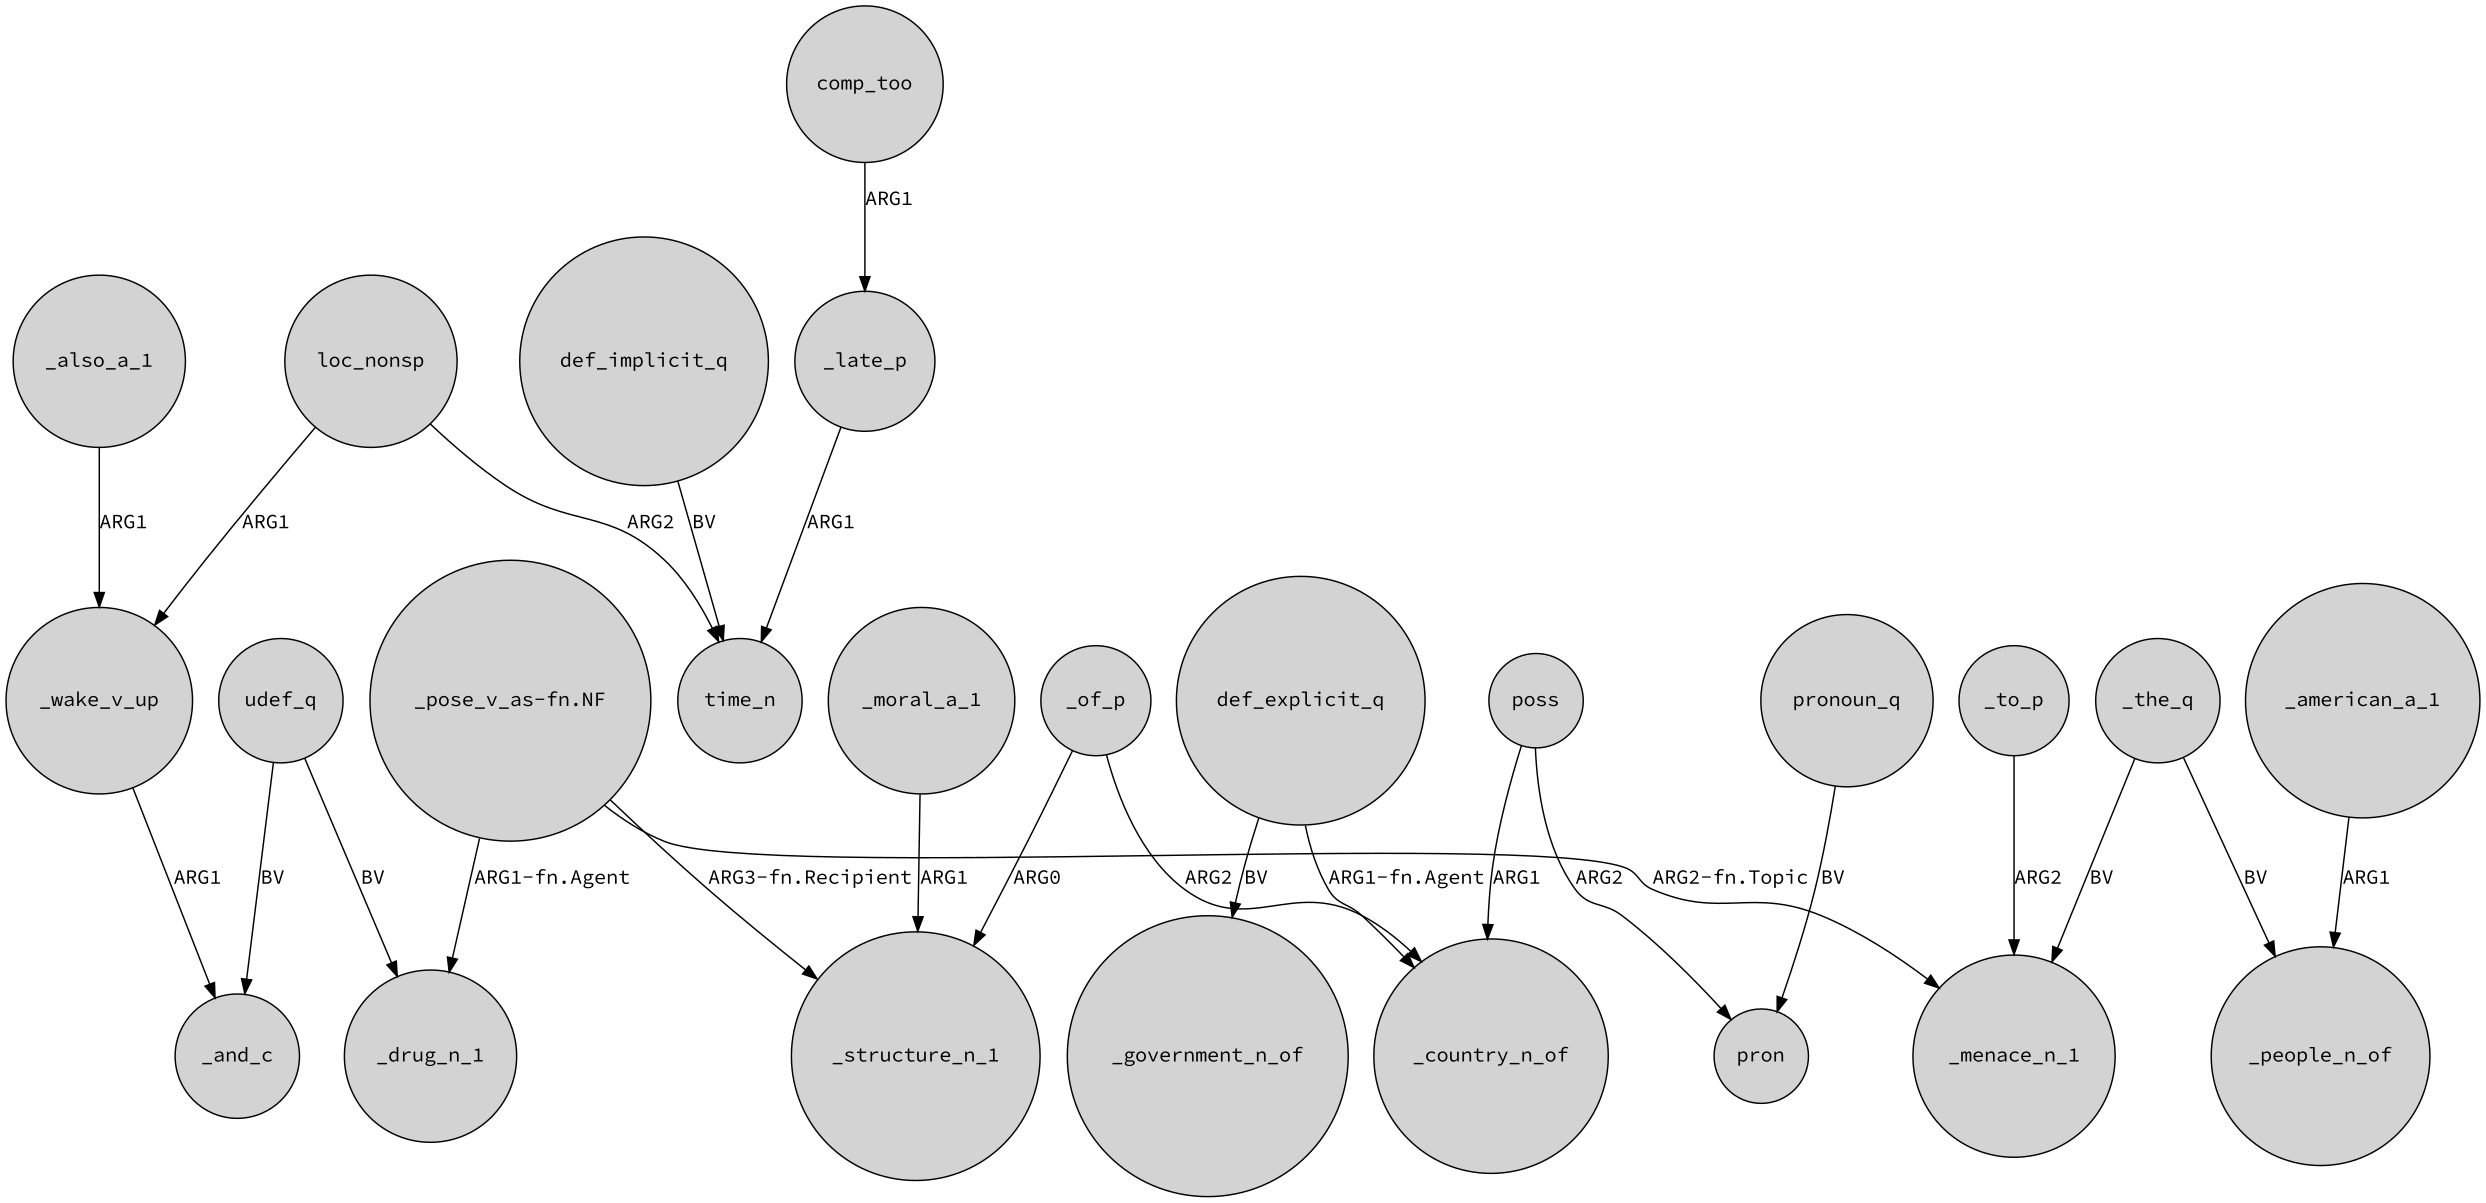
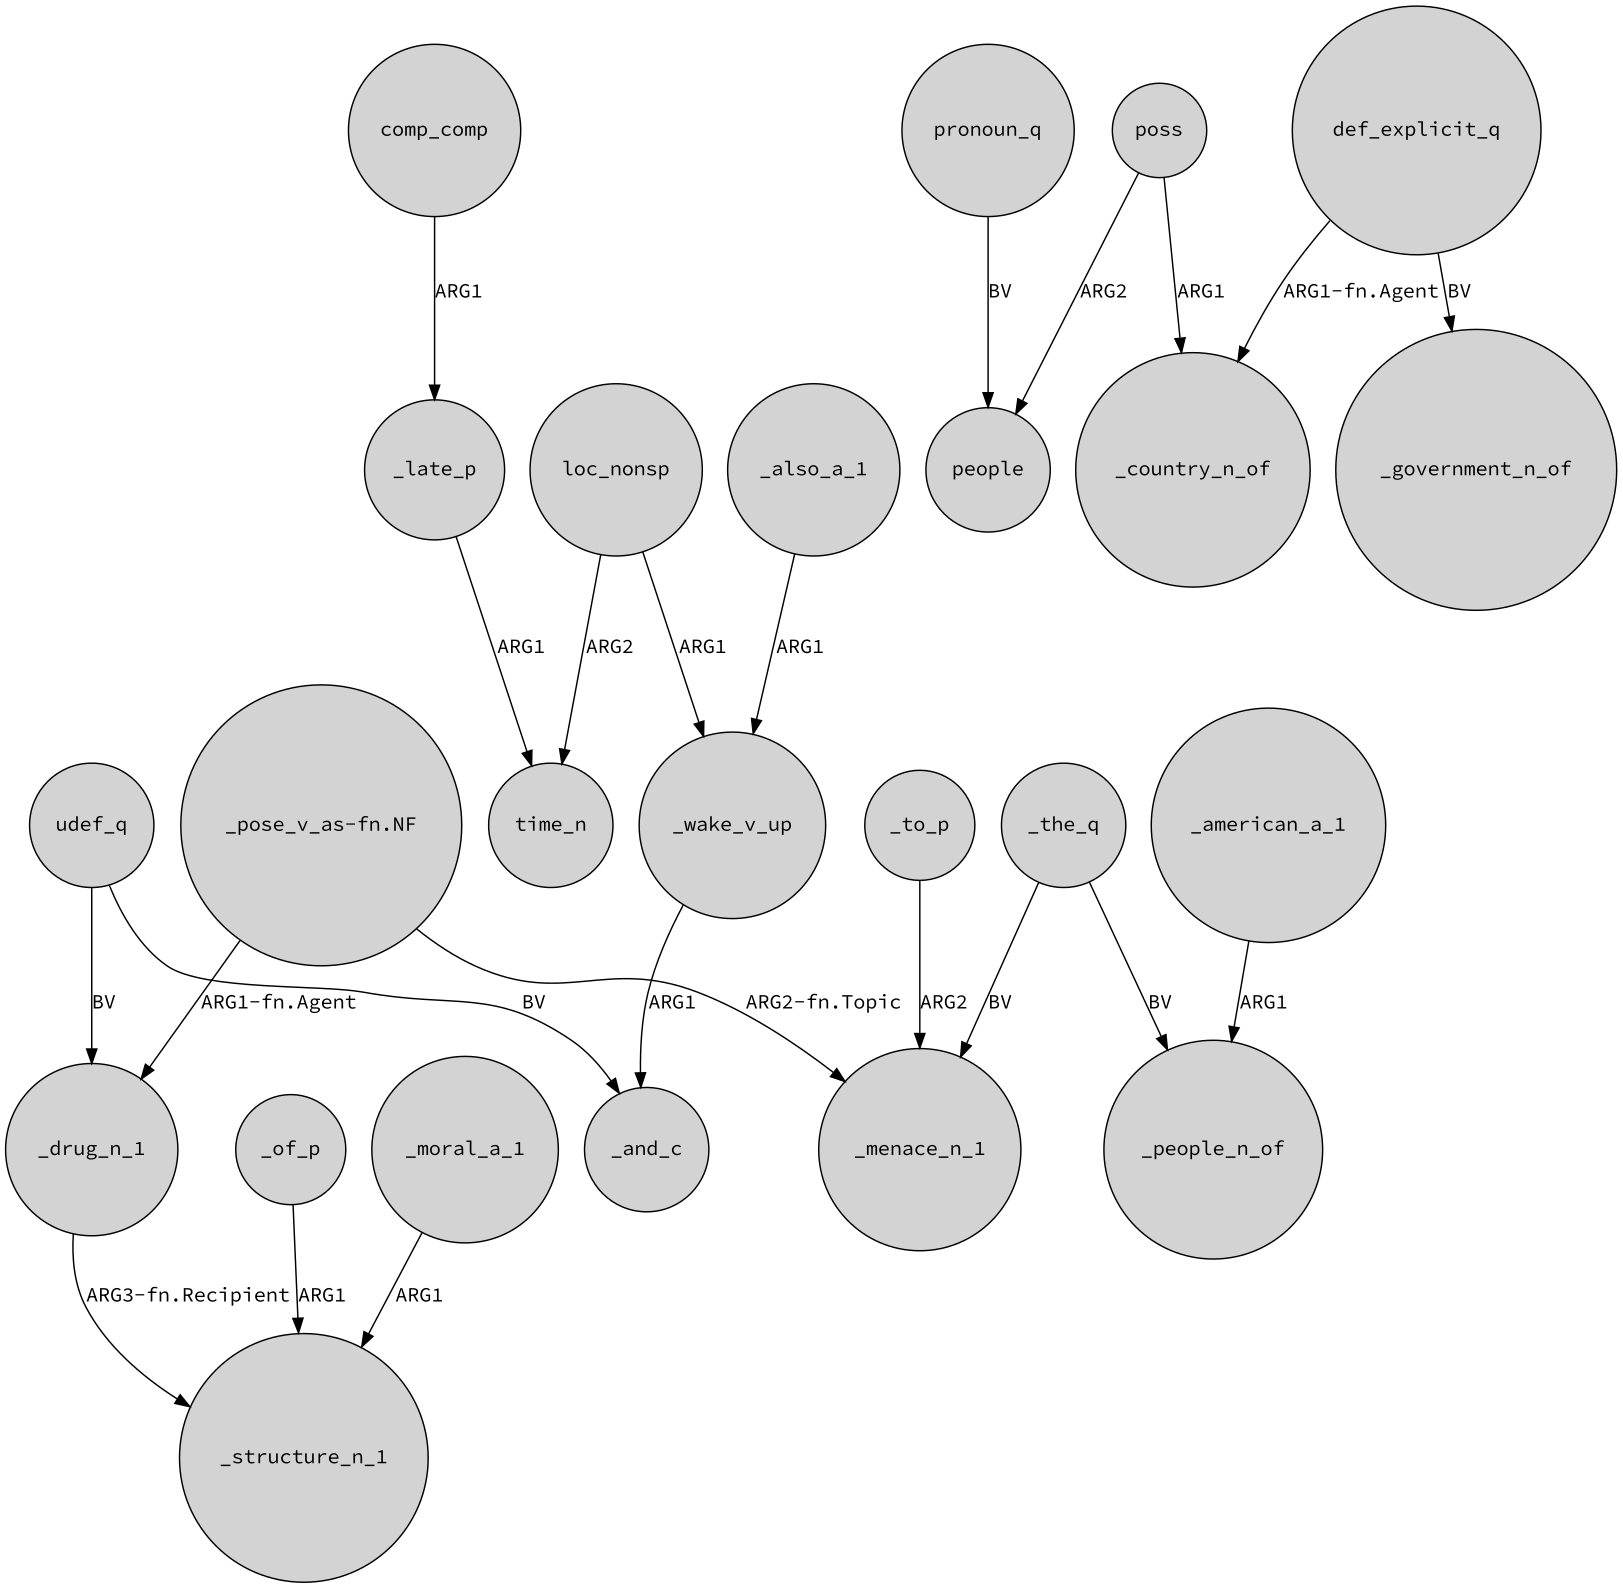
(865, 84) -> (435, 130)
(644, 361) -> none
(1038, 878) -> (323, 1296)
(706, 887) -> (101, 1330)
(1224, 907) -> none
(1761, 1056) -> (988, 470)
